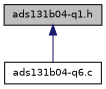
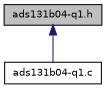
(53, 73) -> (53, 73)
